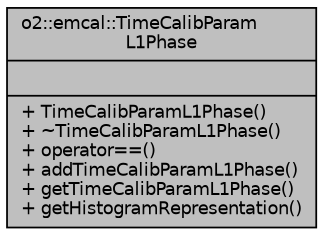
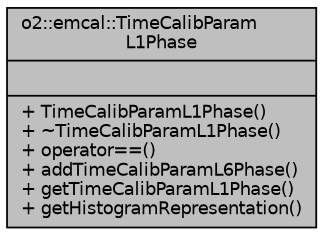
(160, 170) -> (160, 170)
